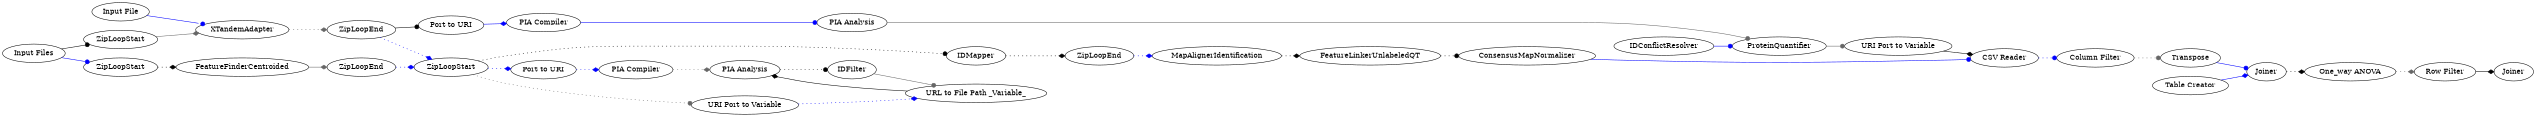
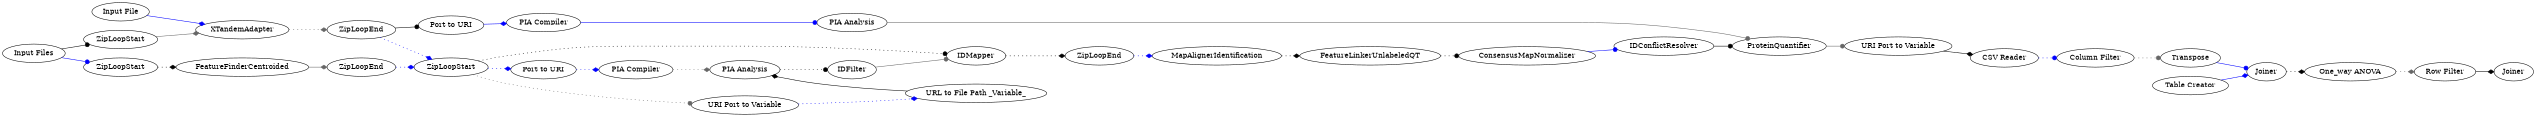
(173, 19) -> (173, 19)
(1721, 46) -> (1721, 46)
(1779, 62) -> (1600, 51)
(903, 79) -> (910, 63)
